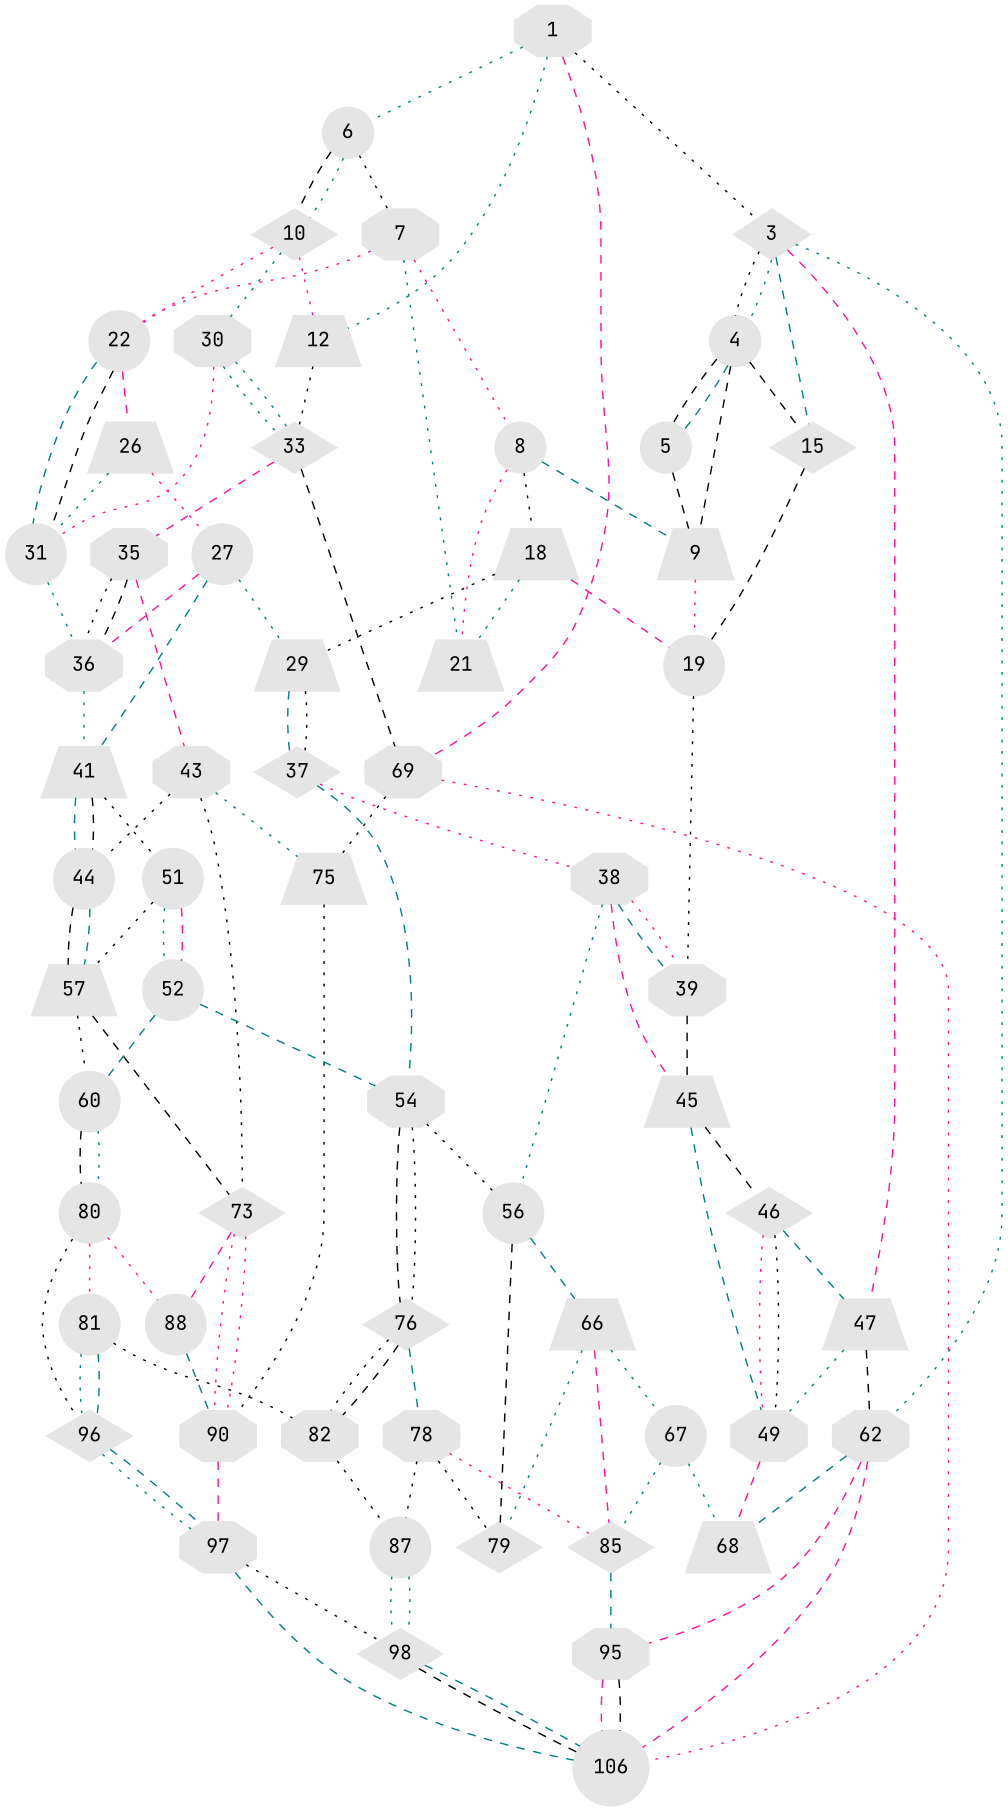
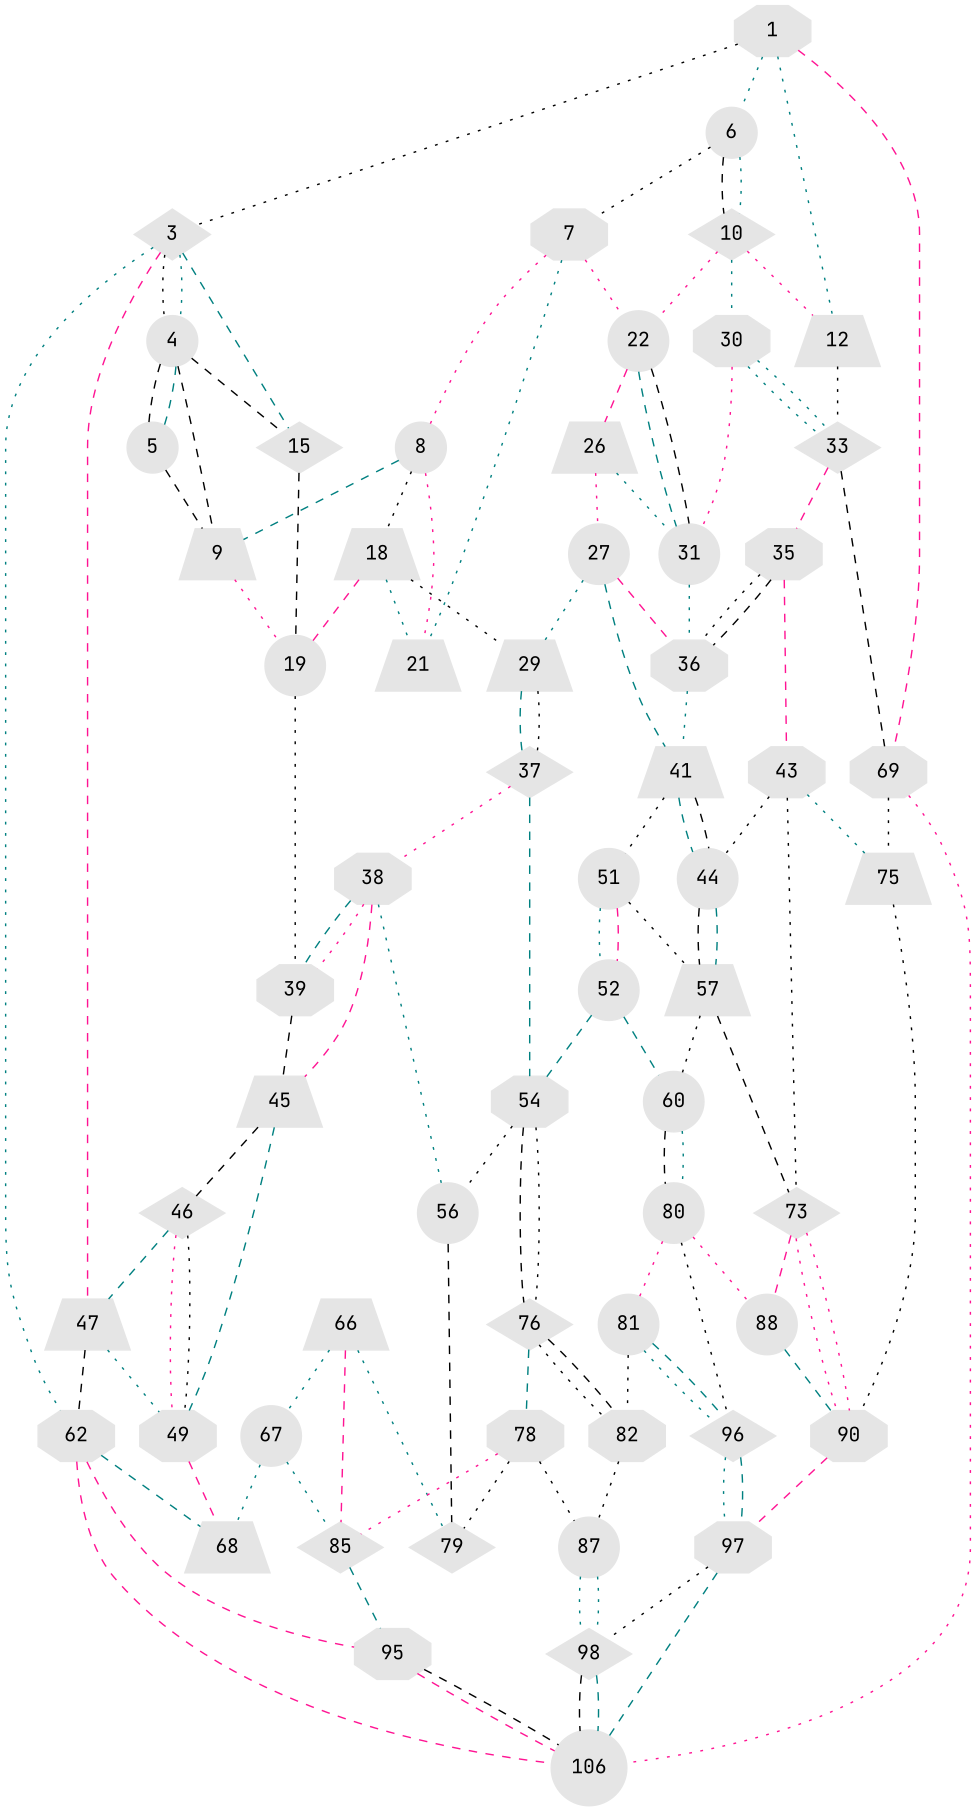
(553, 1269) -> none
